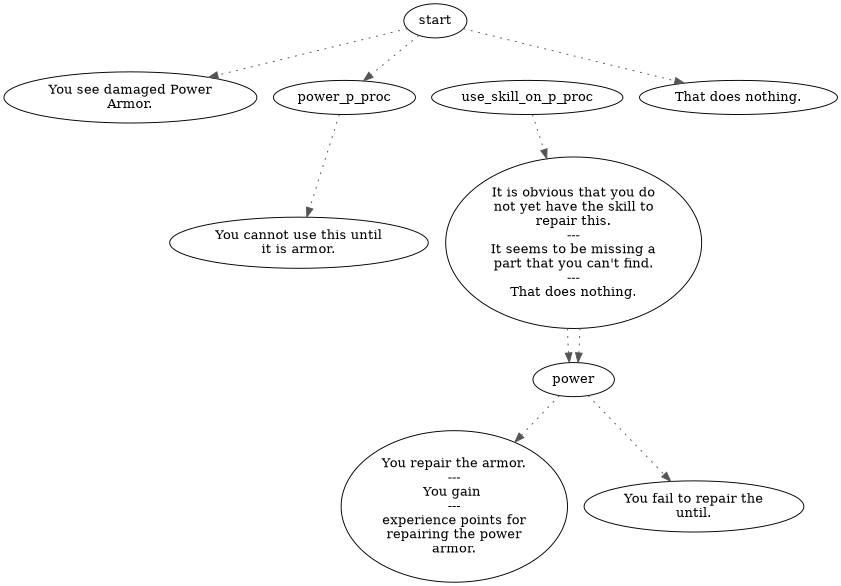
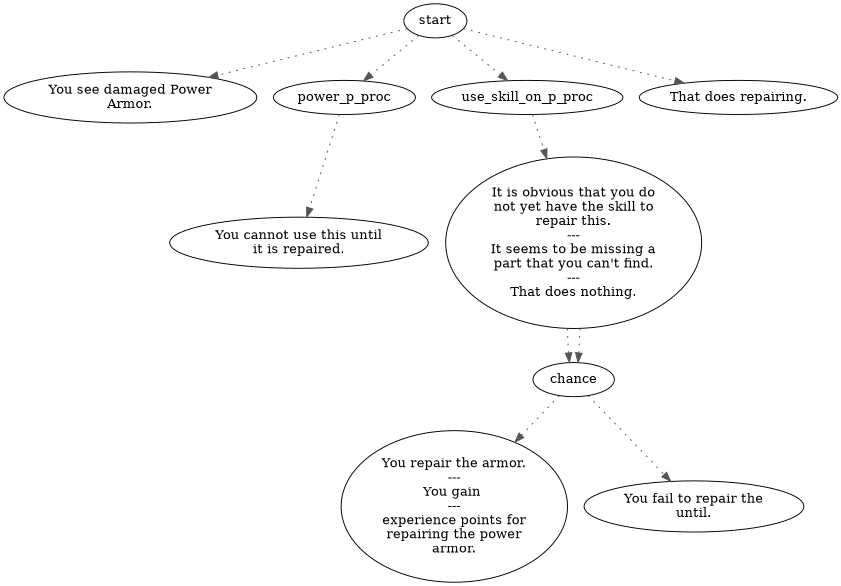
none -> (476, 55)
(738, 97) -> (738, 97)
(299, 243) -> (299, 243)
(574, 380) -> (574, 380)
